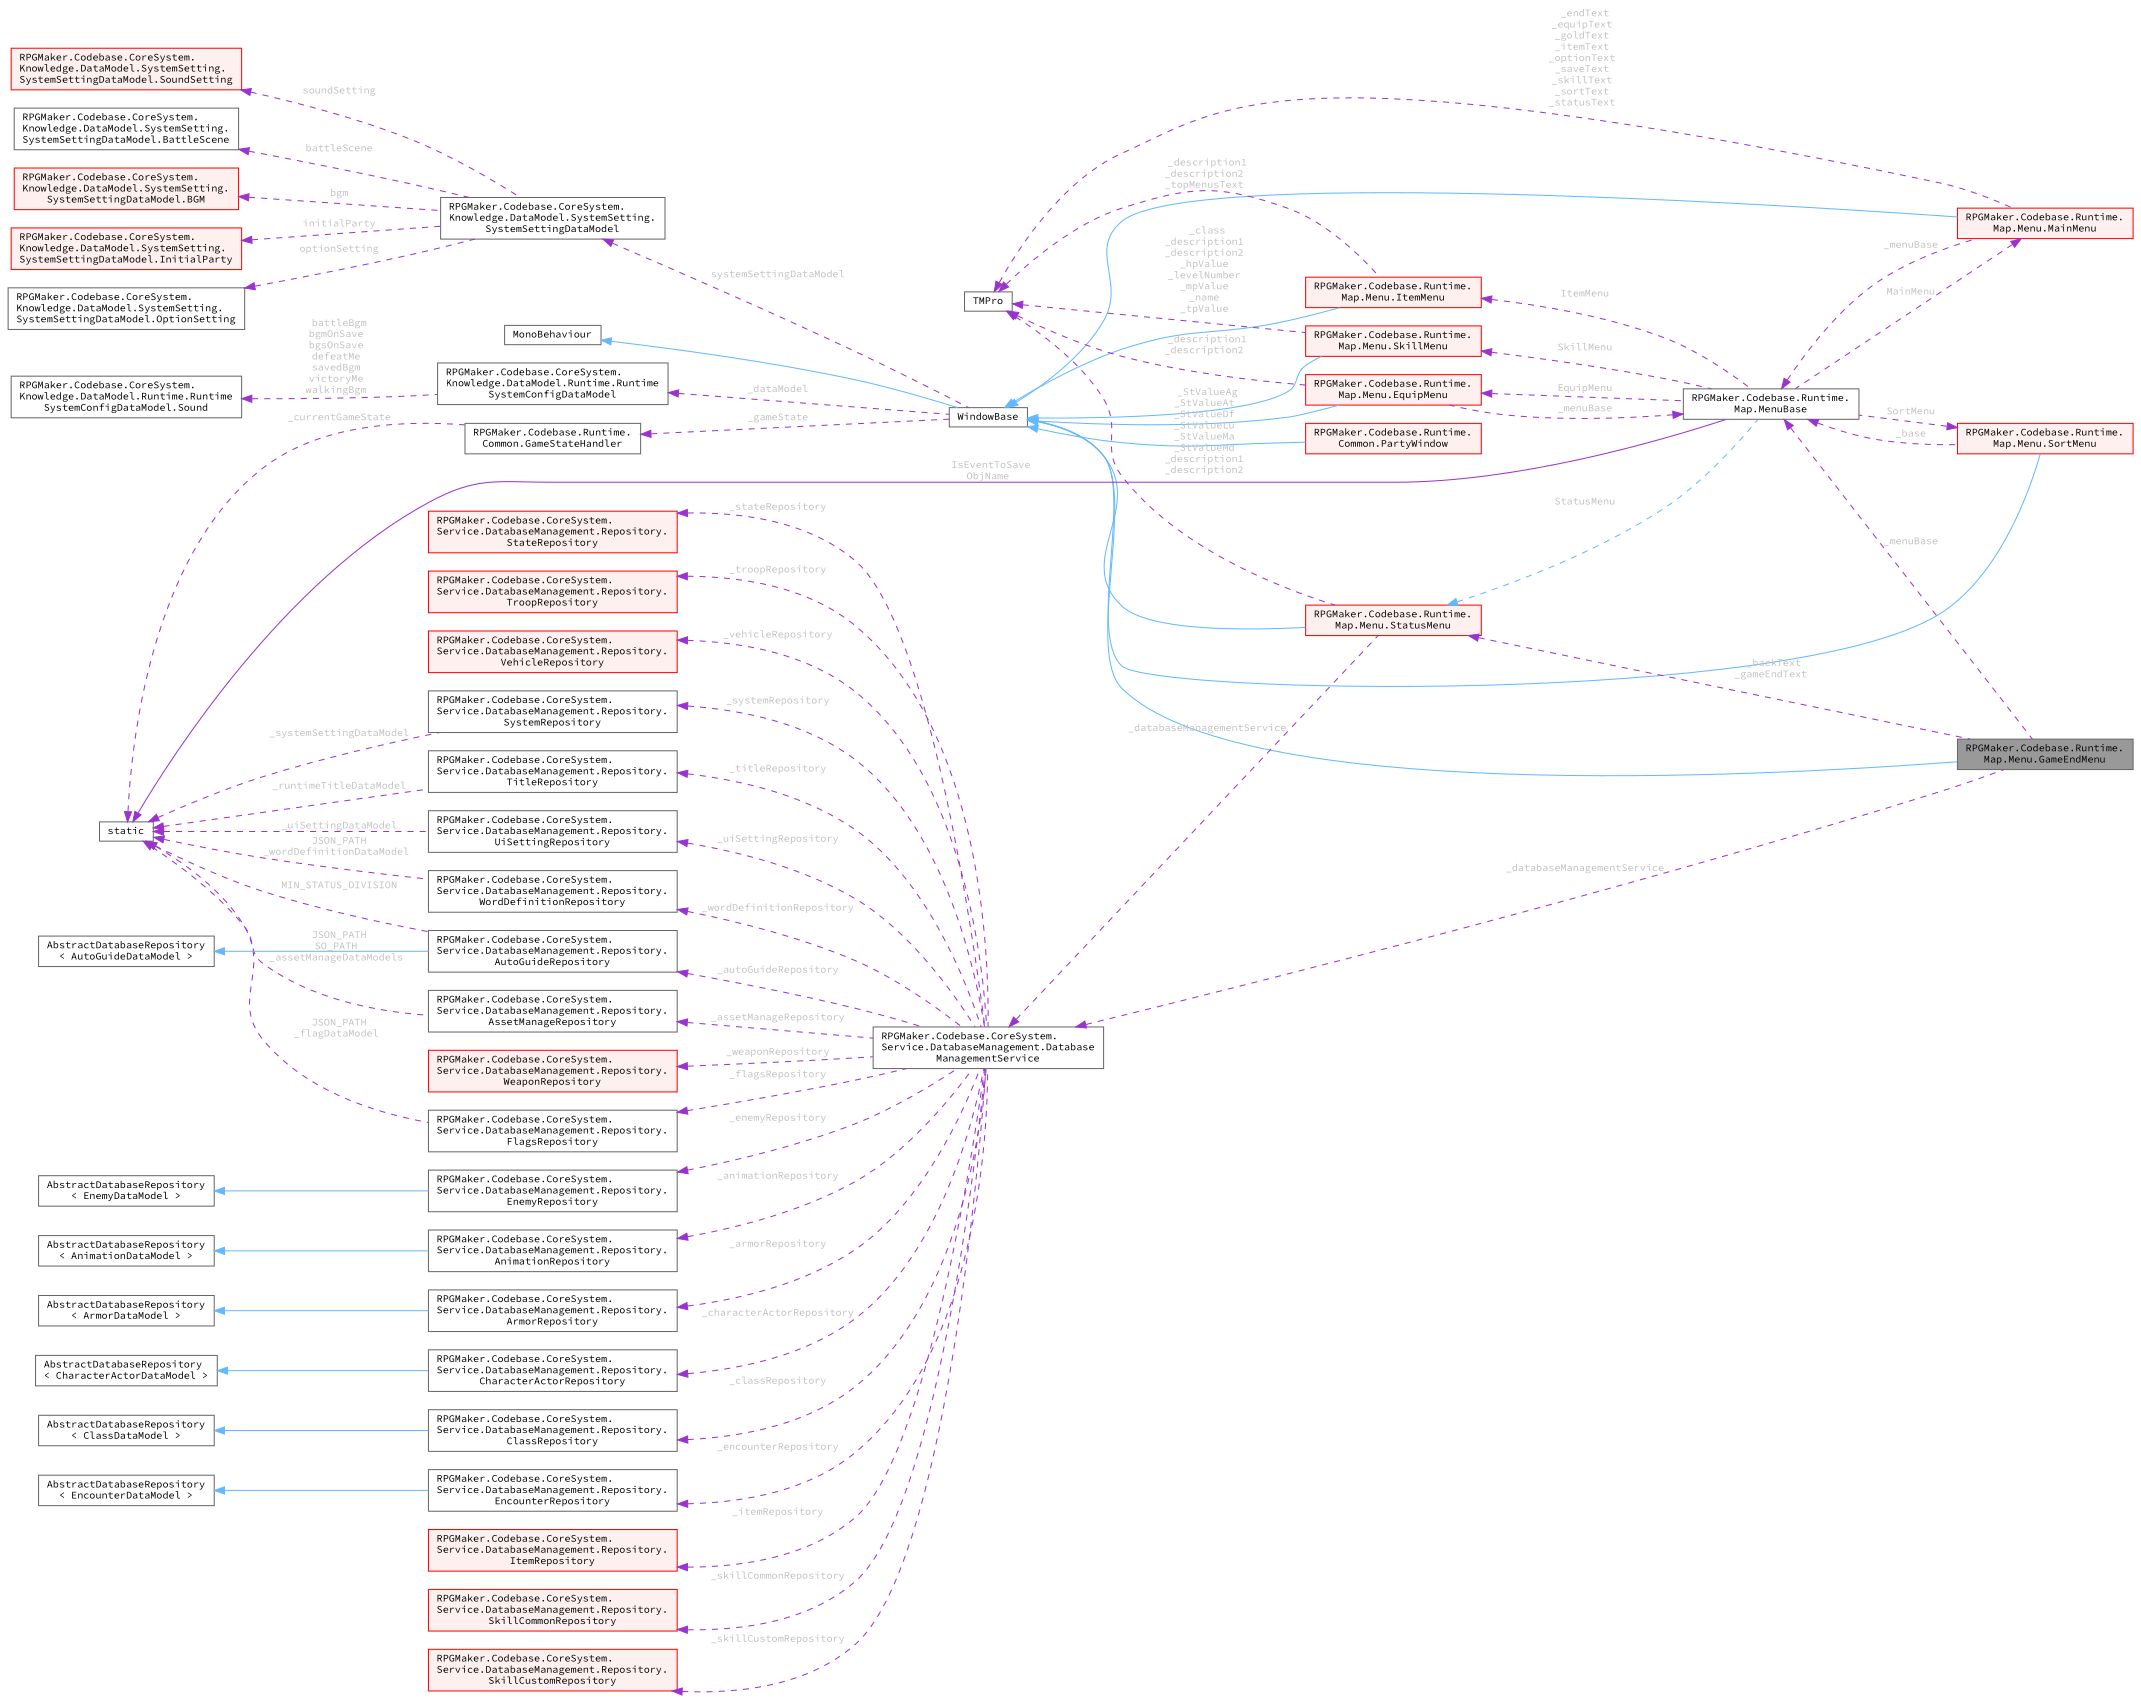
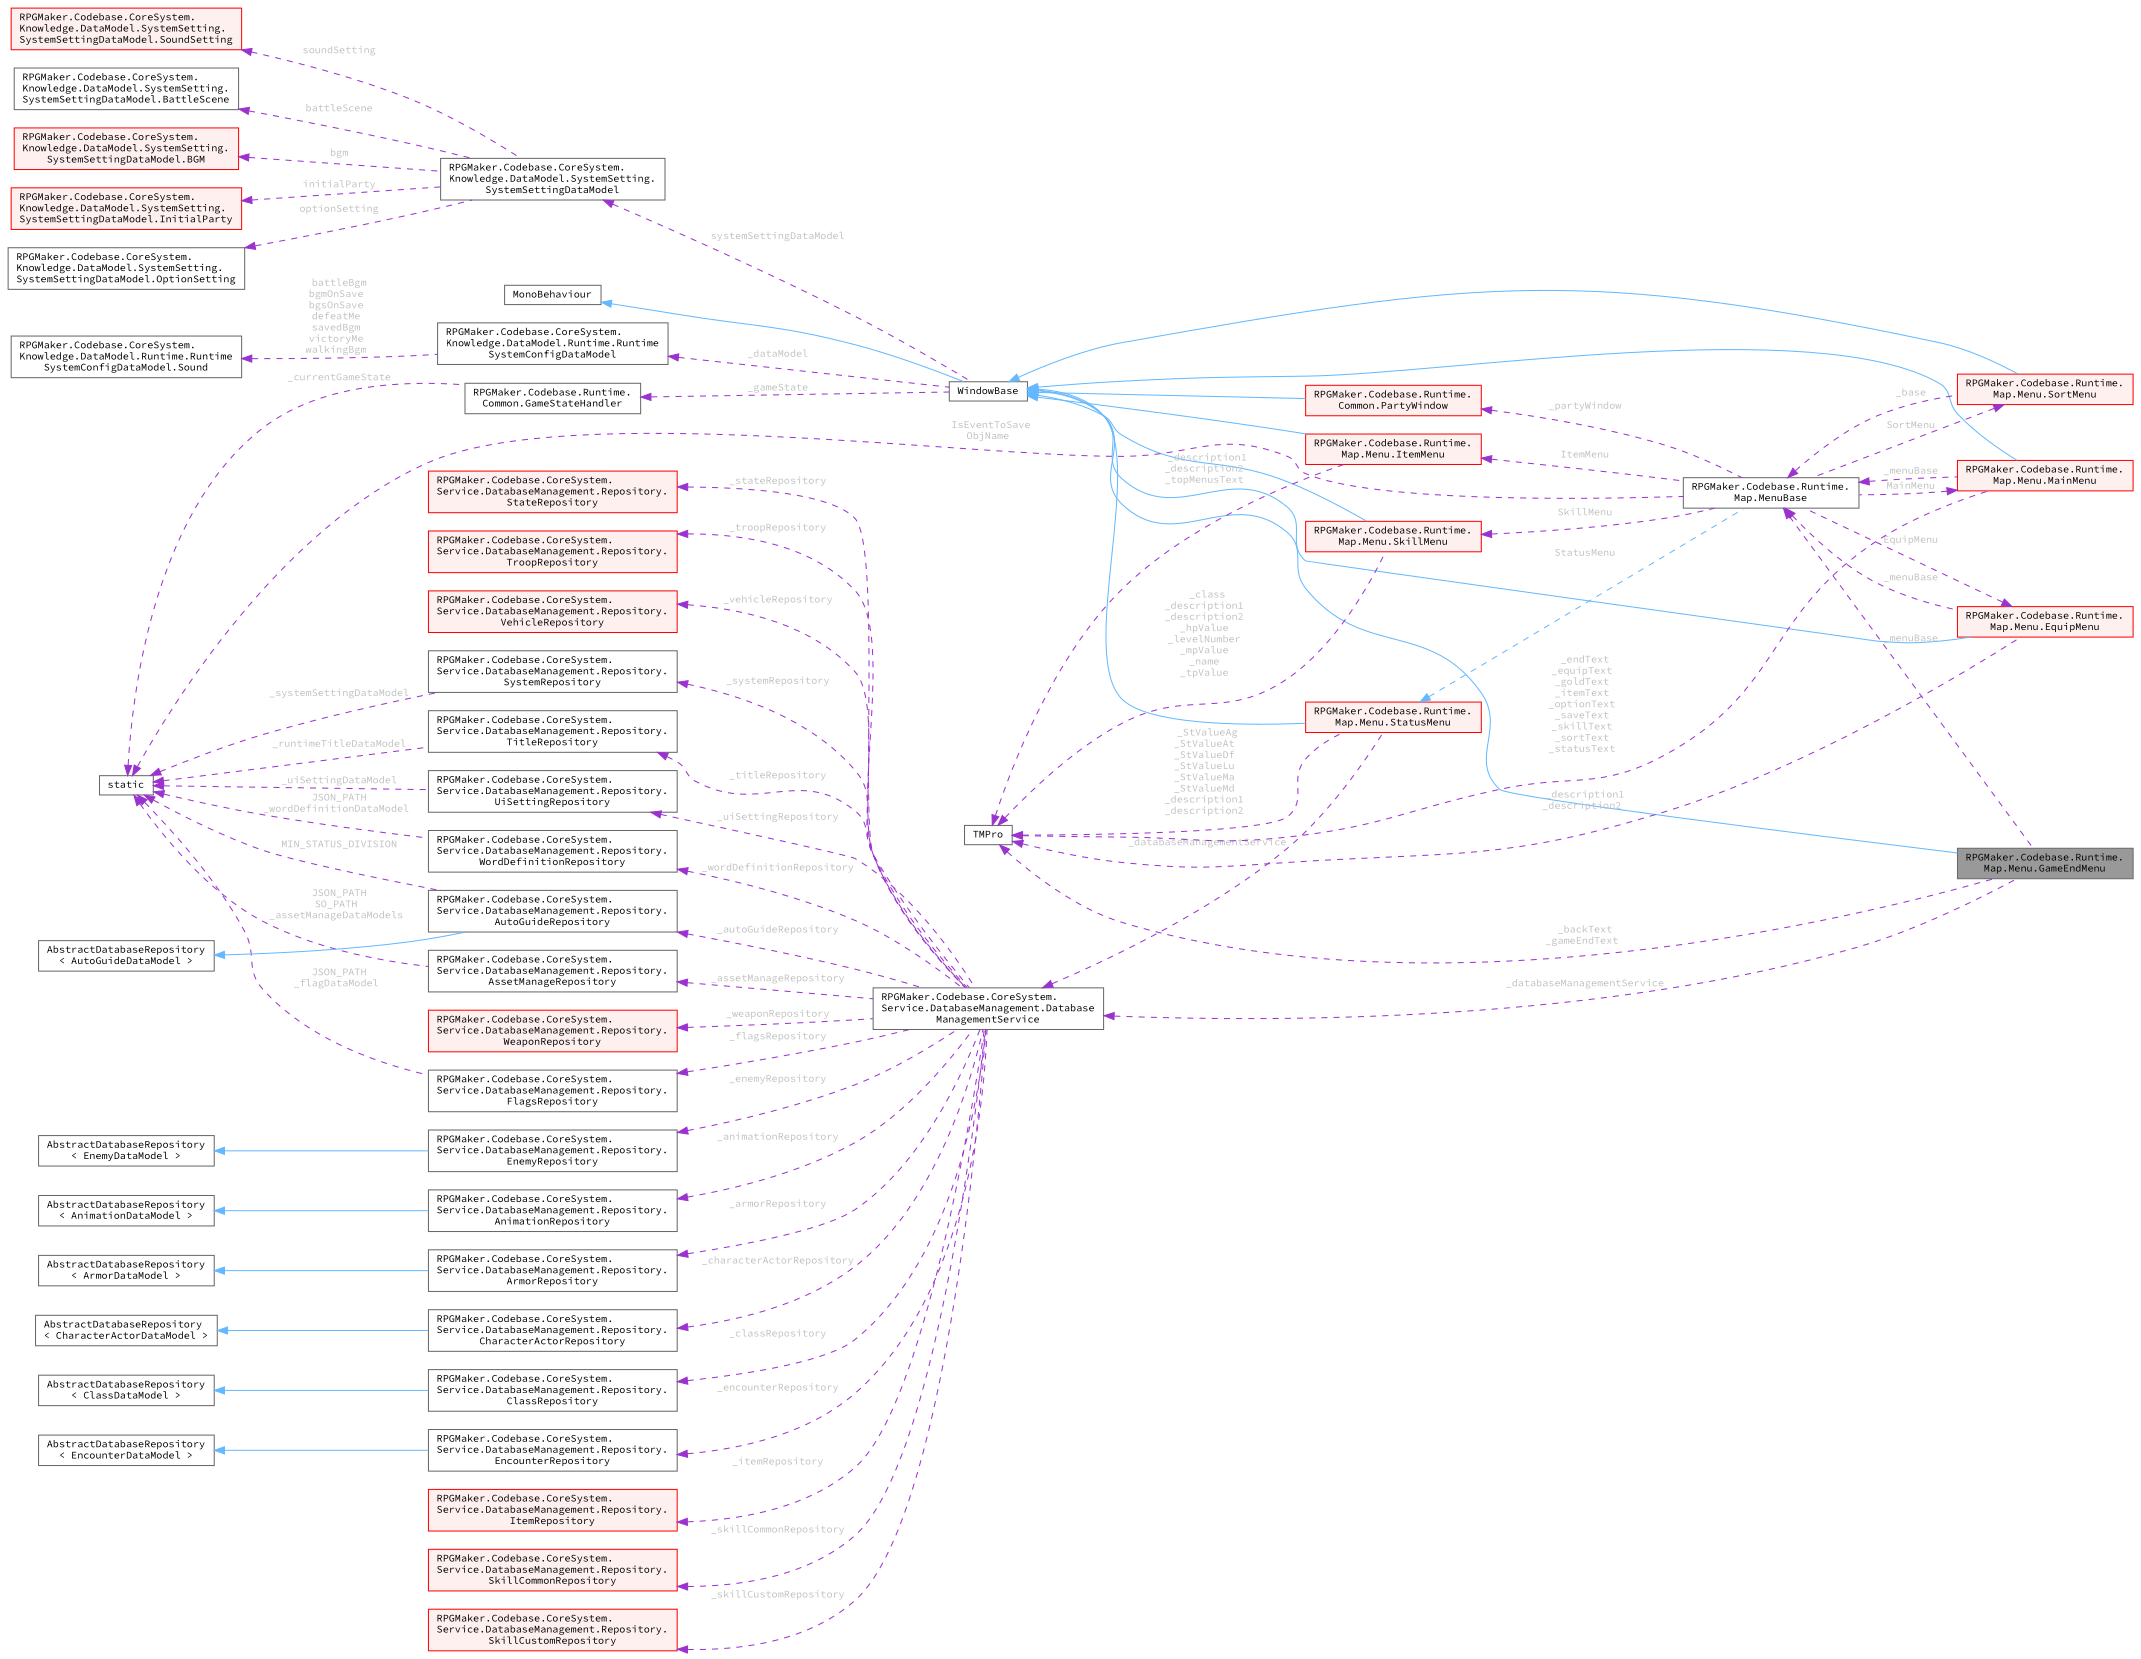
none -> (1620, 433)
(864, 482) -> (847, 441)
(1724, 688) -> (1492, 961)
